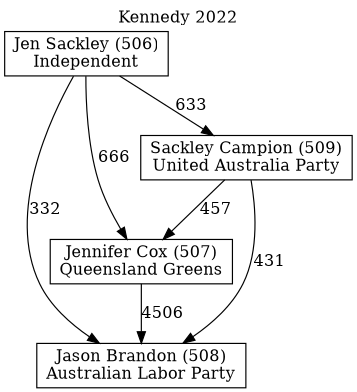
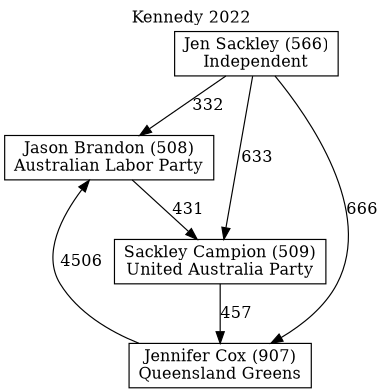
(86, 54) -> (256, 54)
(141, 262) -> (220, 366)
(249, 269) -> (160, 206)
